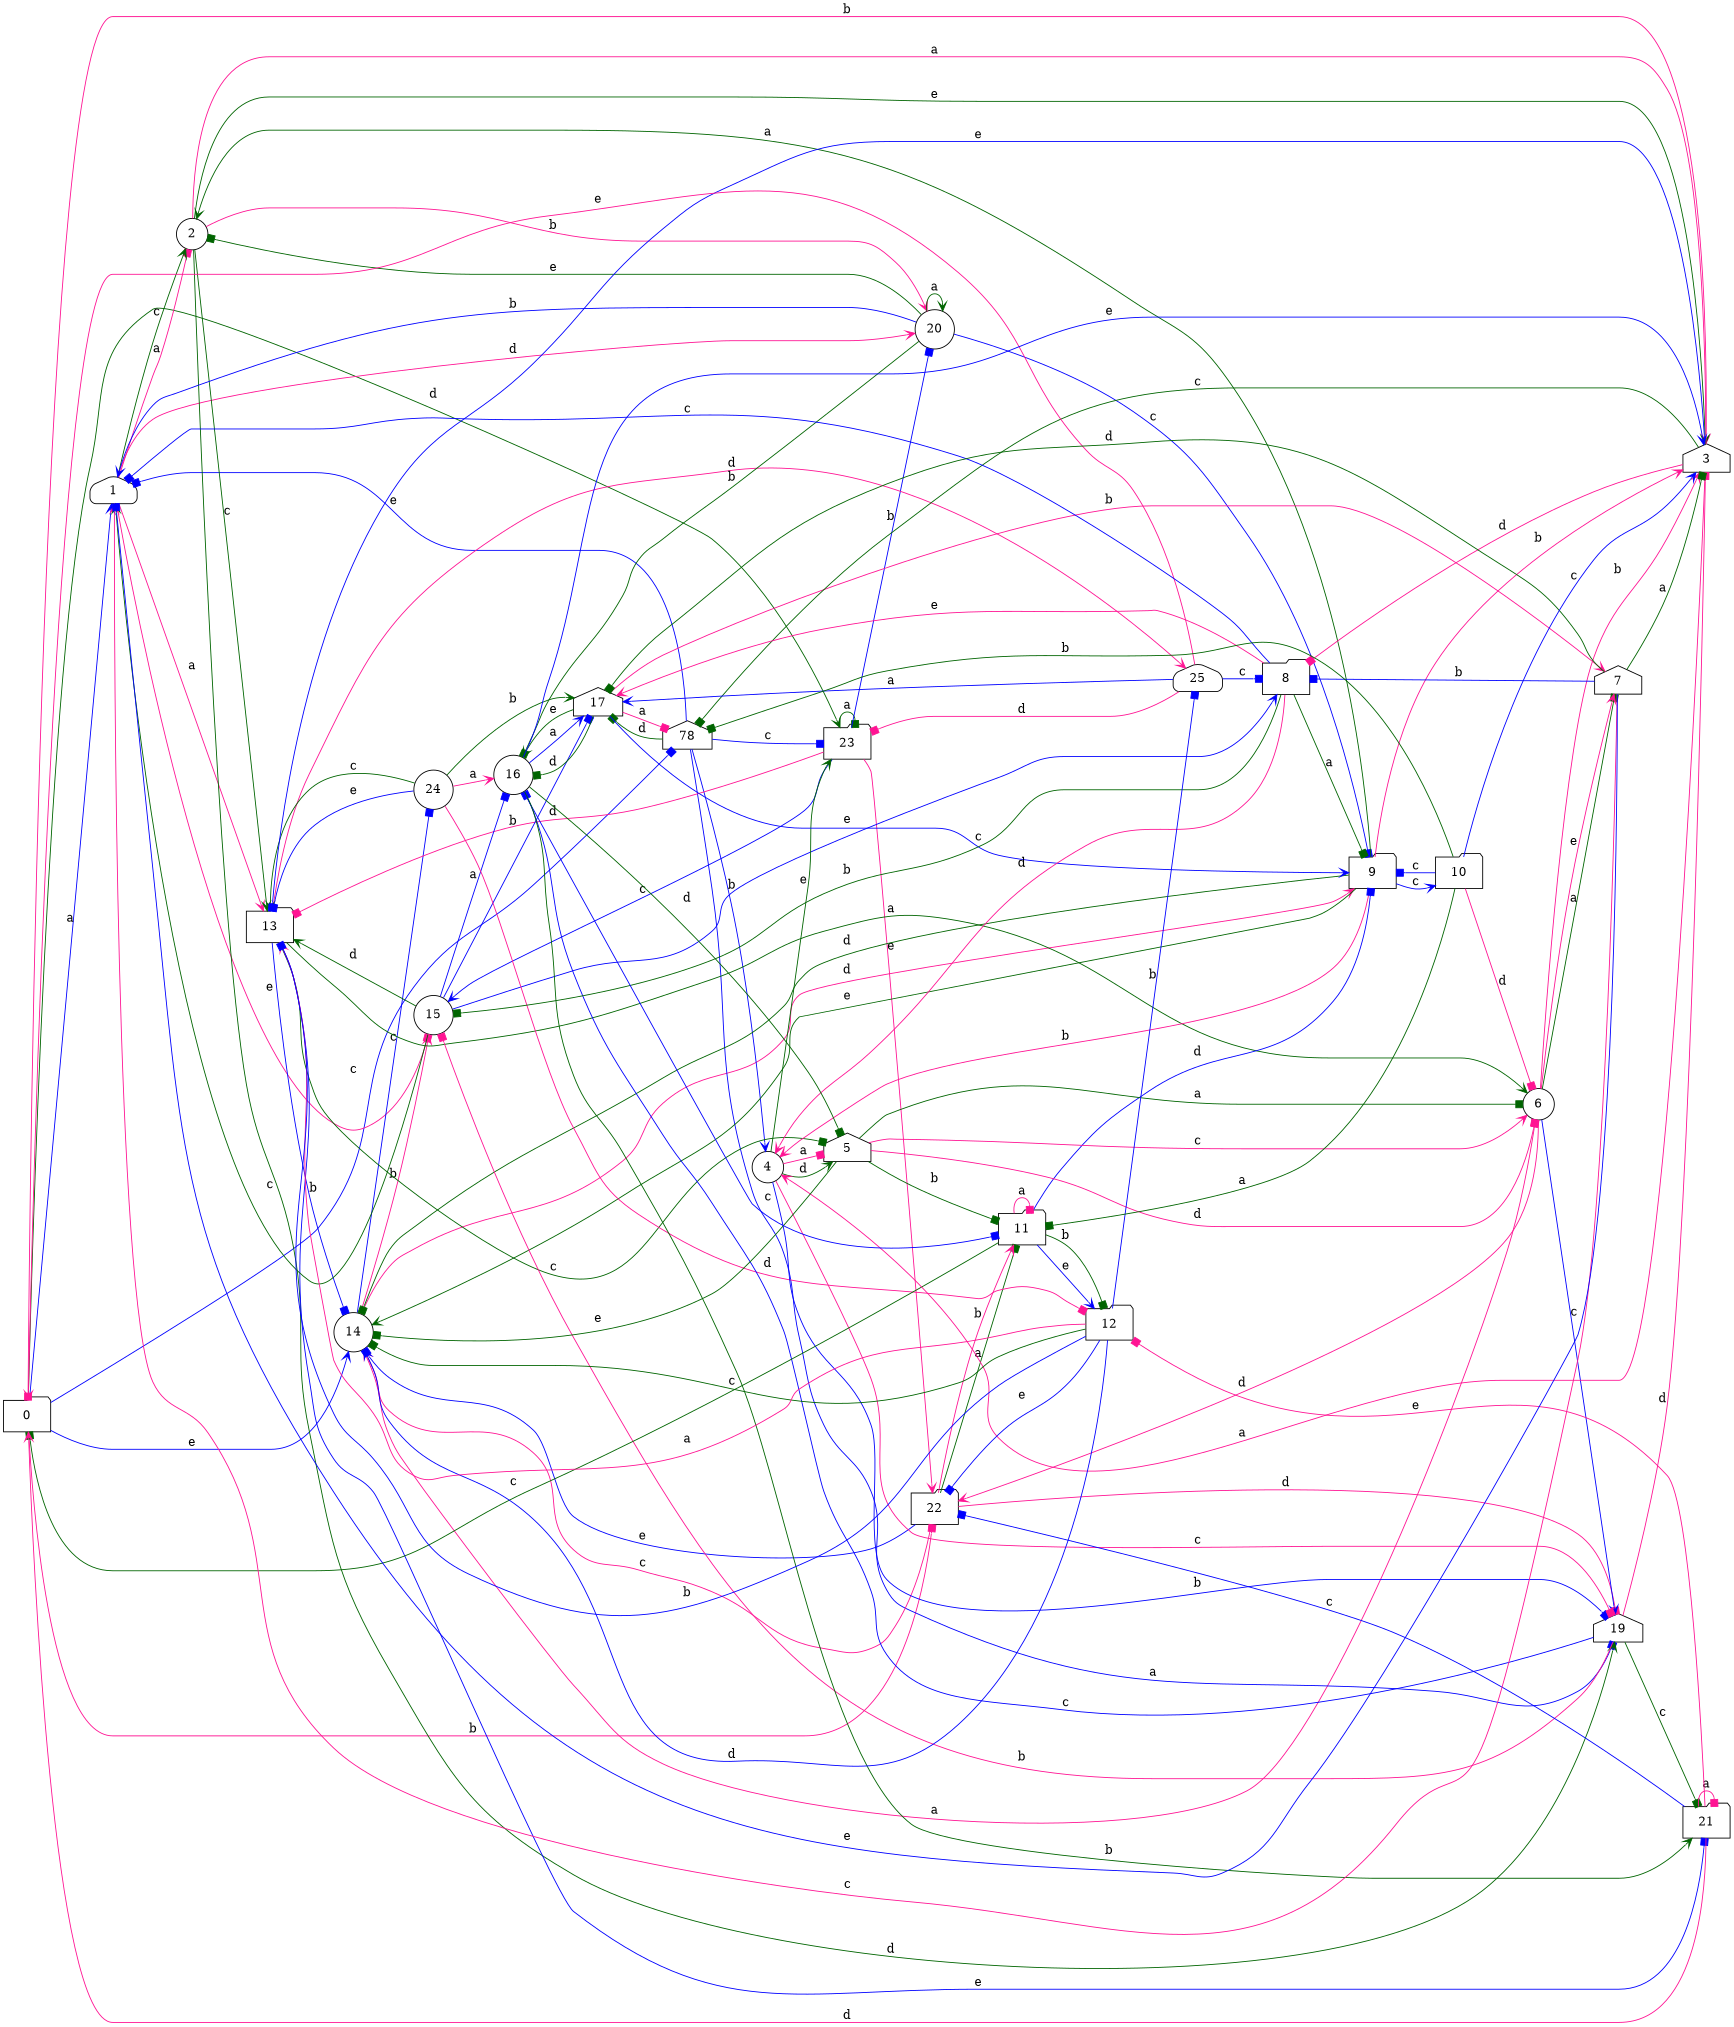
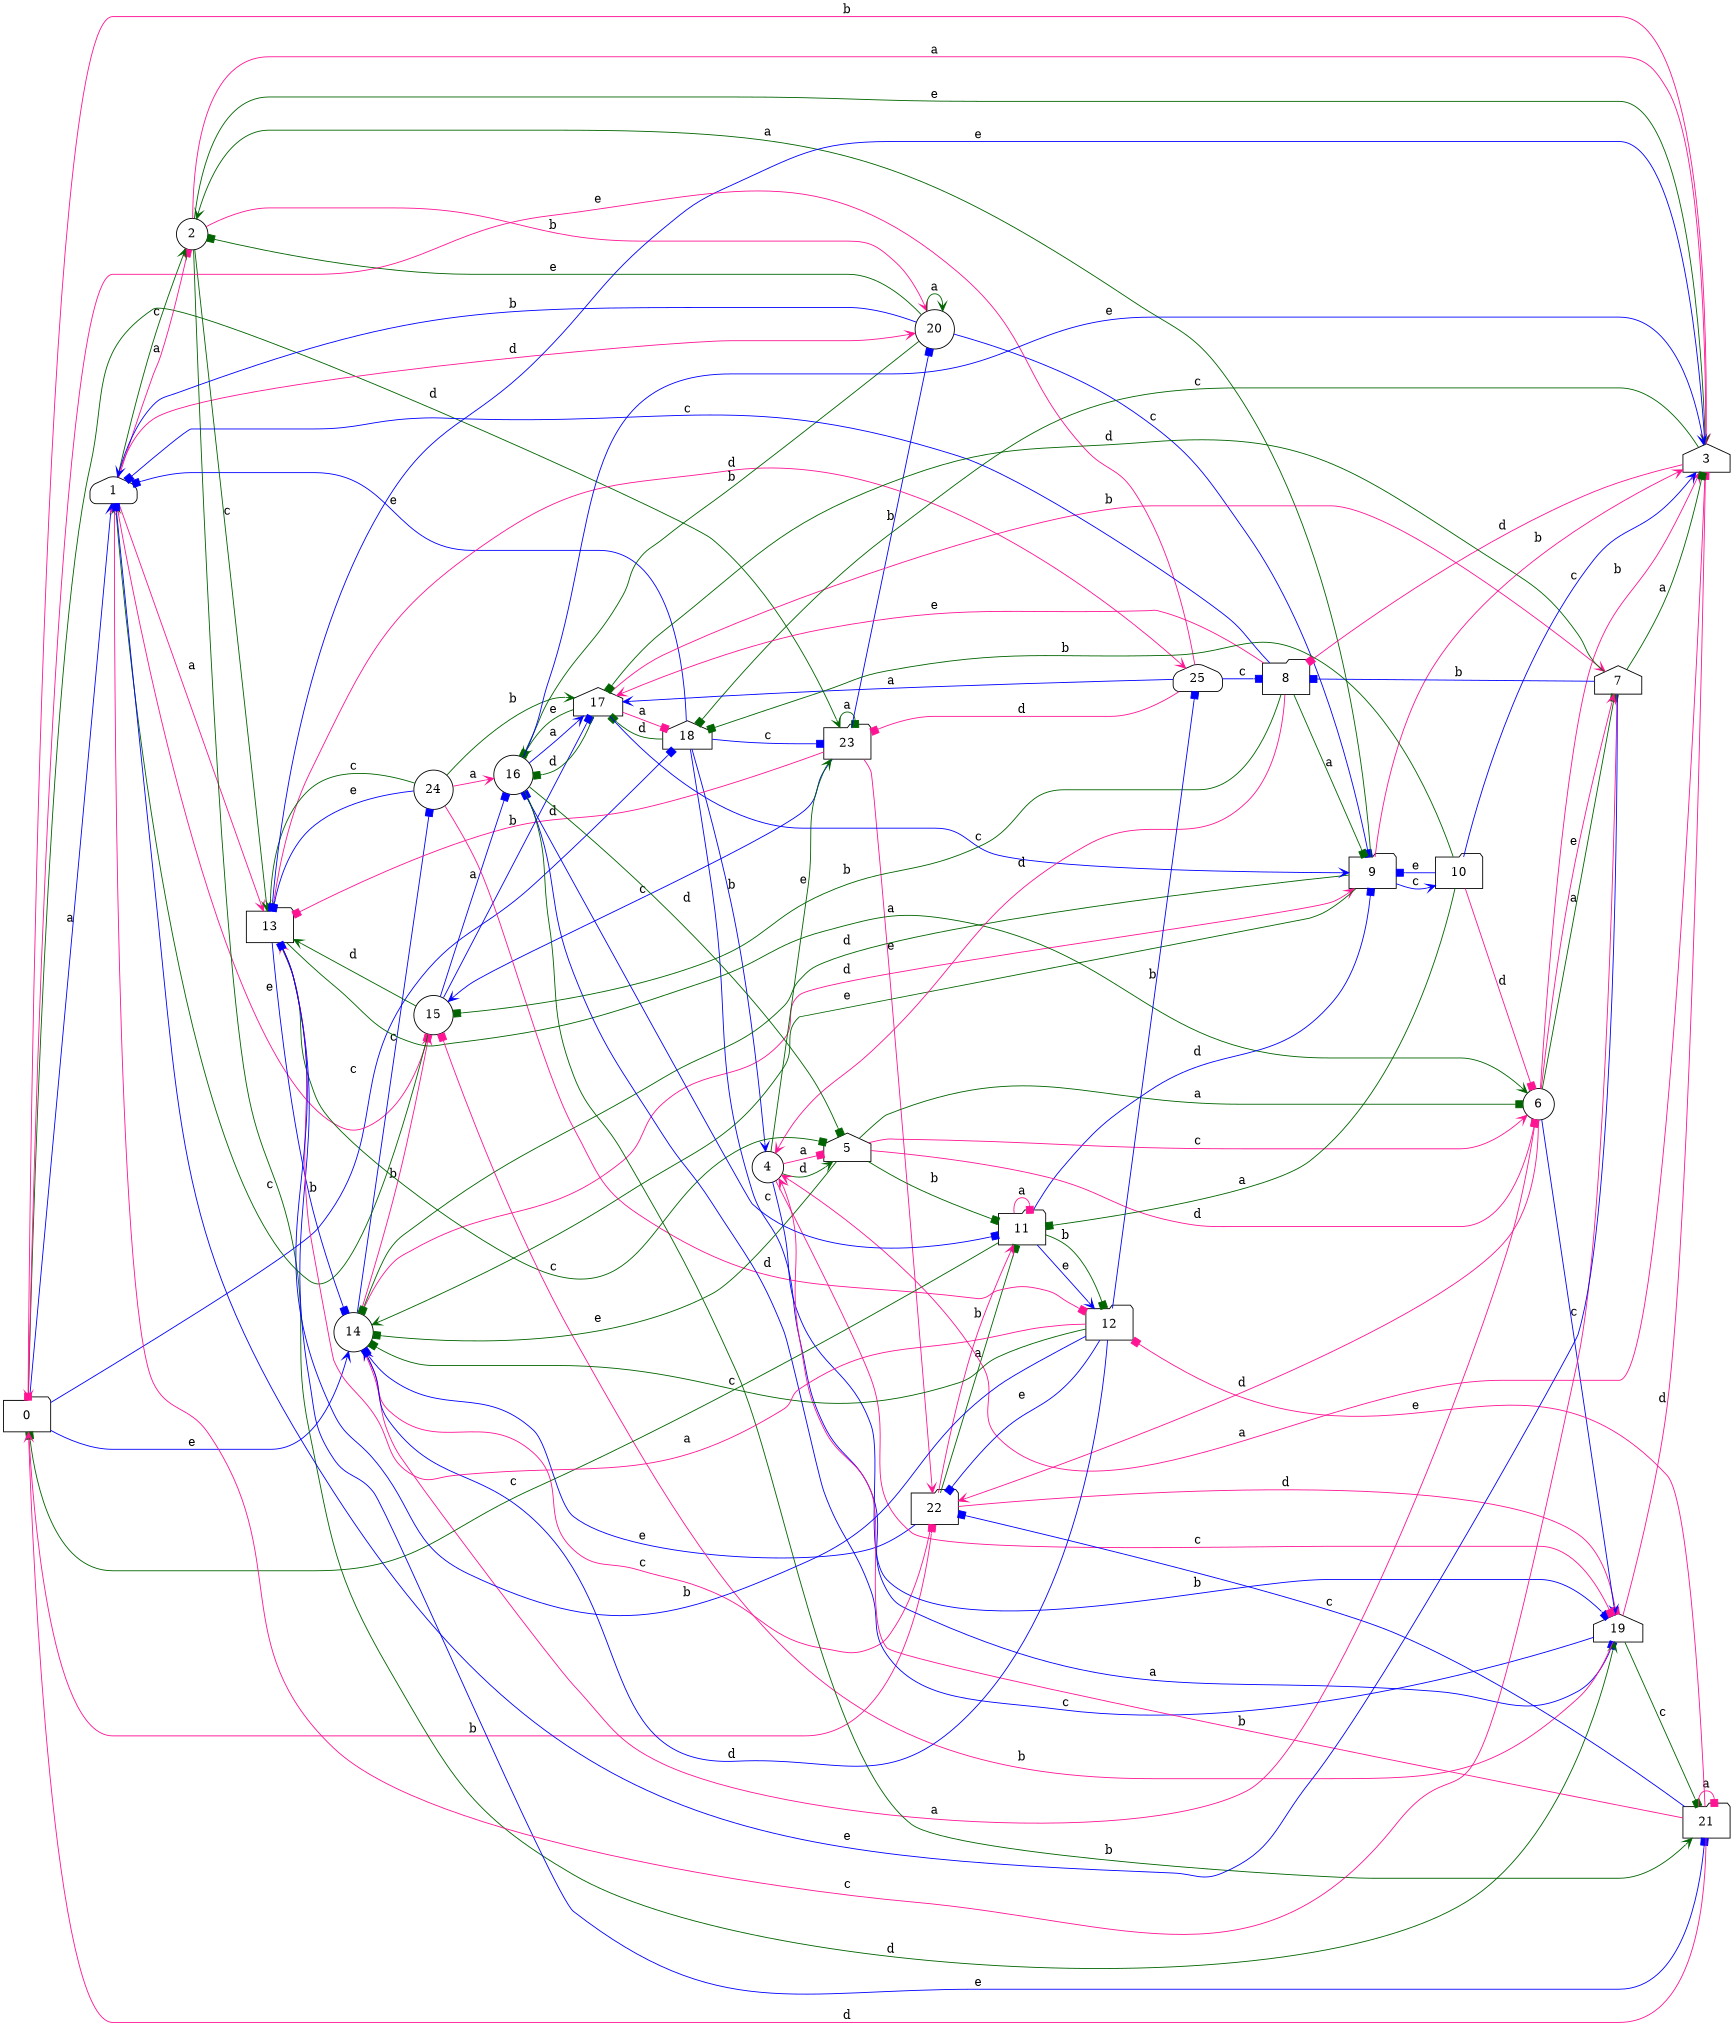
(687, 736) -> (687, 736)
(854, 834) -> none
(1416, 866) -> (1416, 866)
(1098, 1039) -> (1046, 1688)
